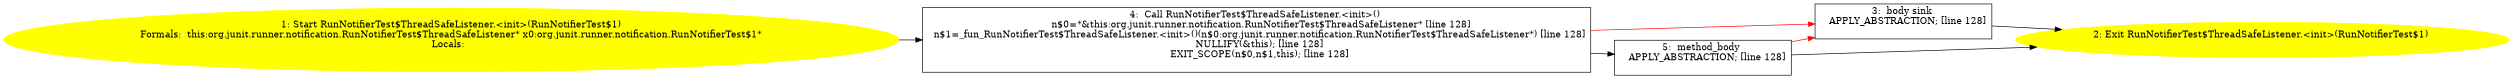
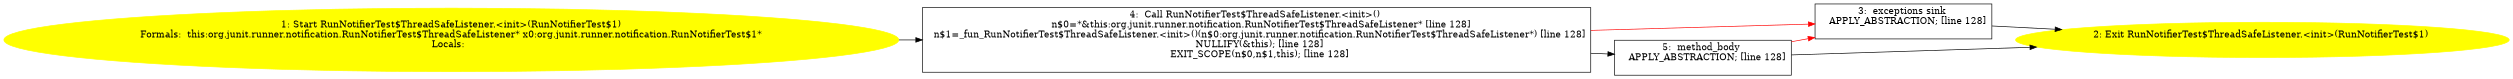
(1903, 21) -> (1903, 21)
